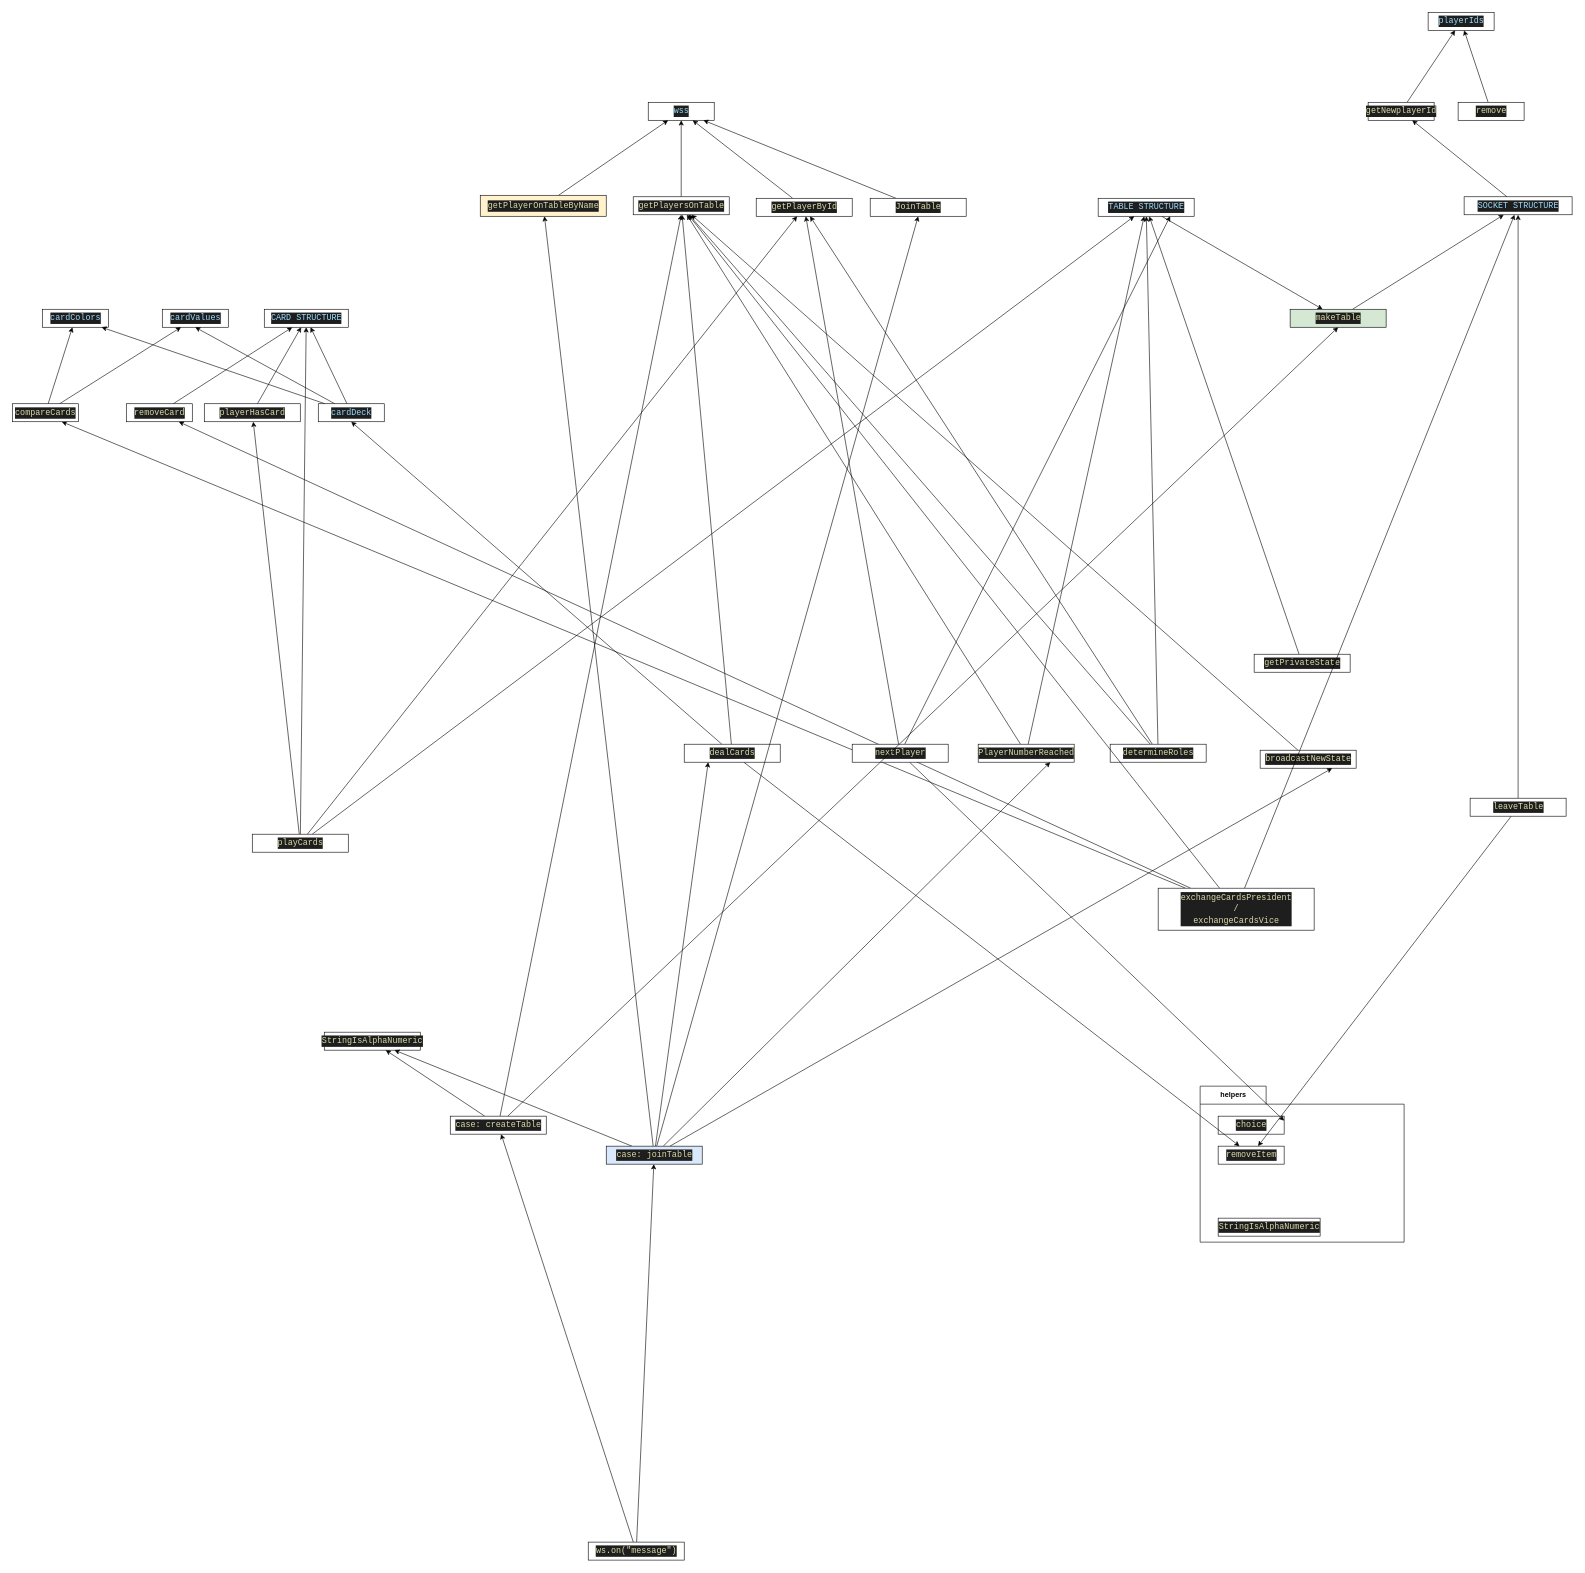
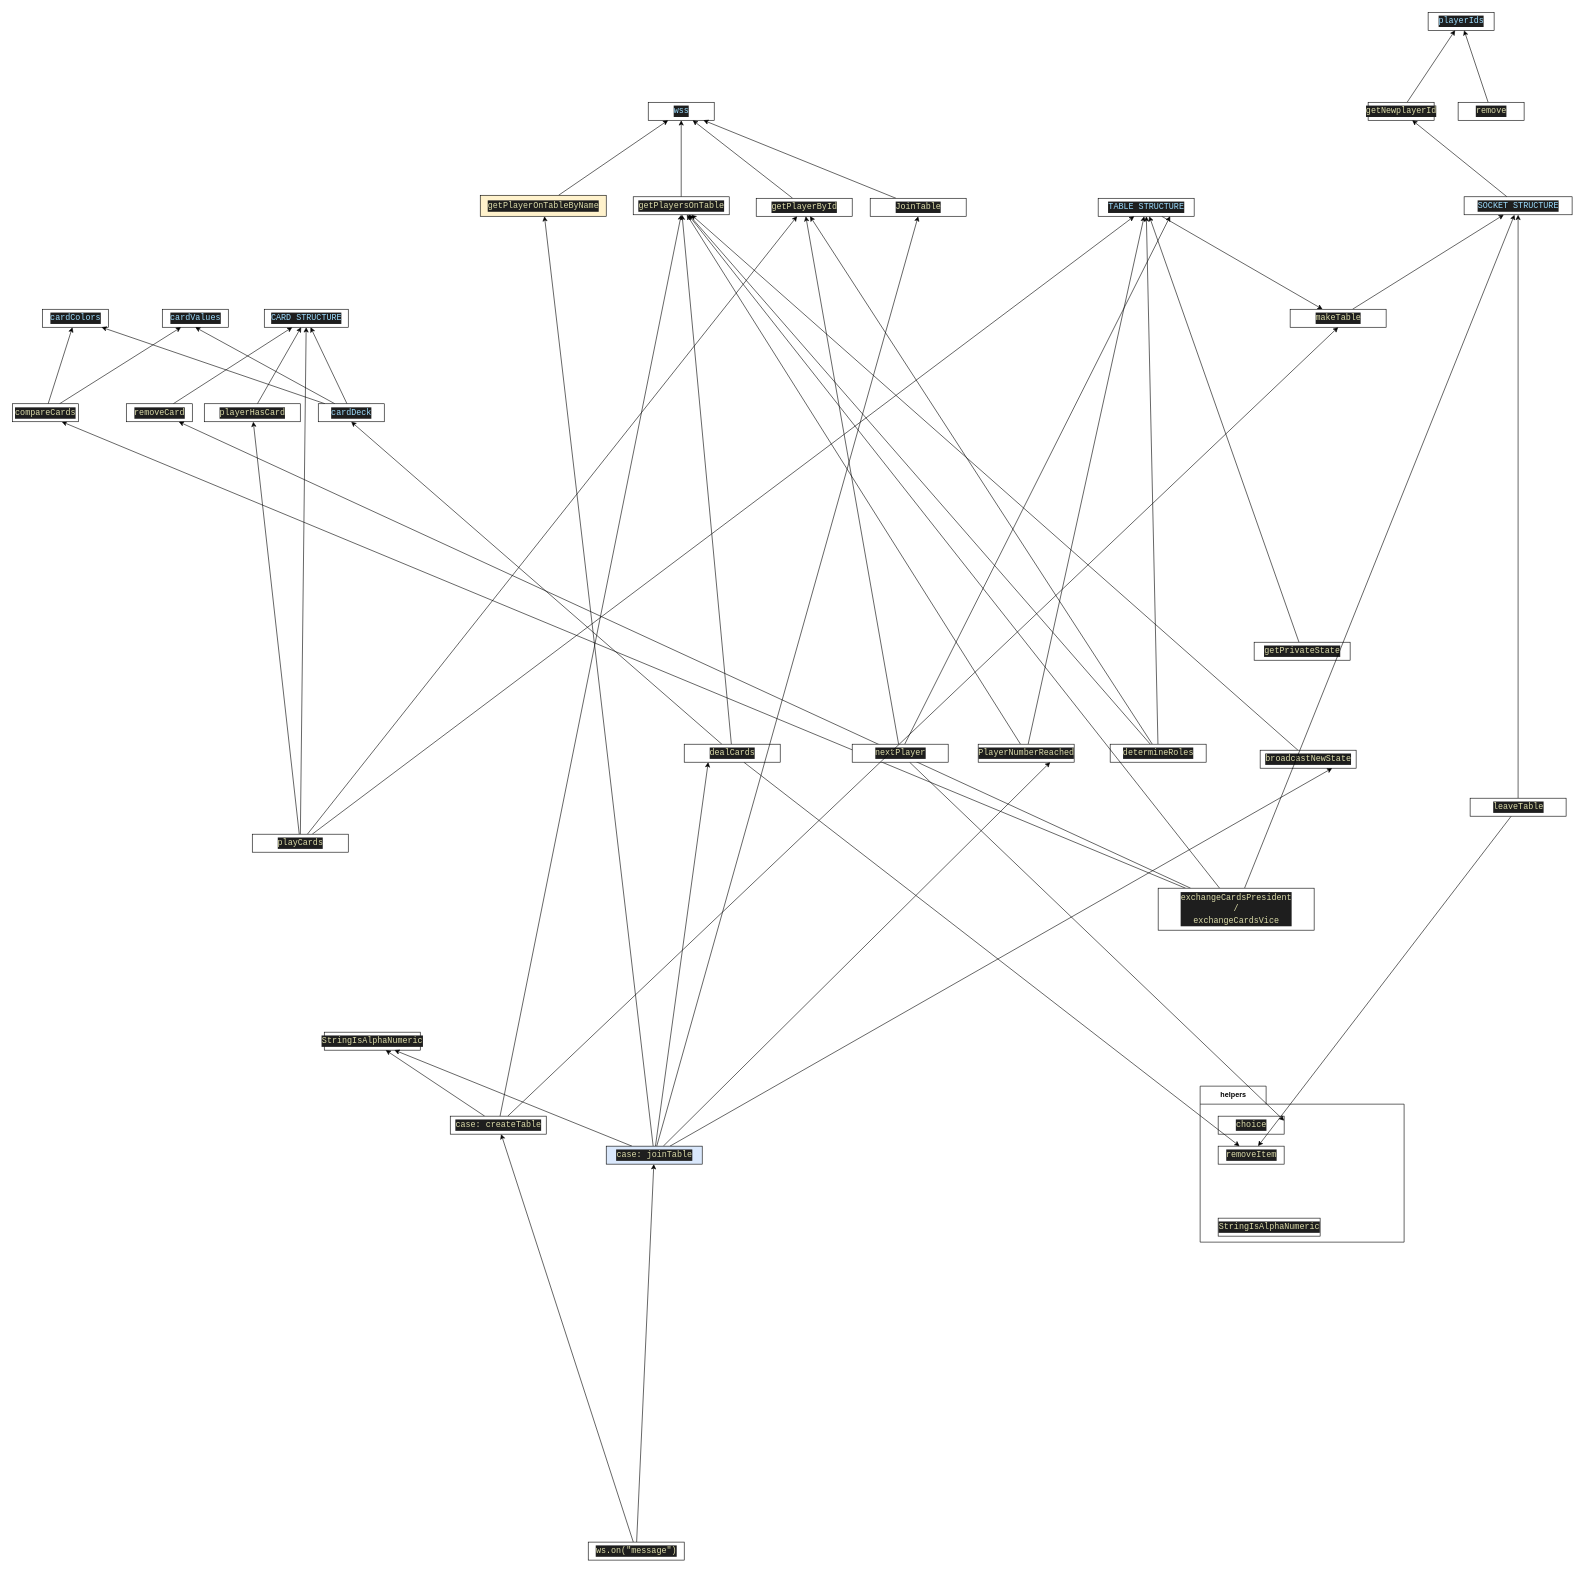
(1338, 318) -> (1338, 318)
(1302, 663) -> (1302, 651)
